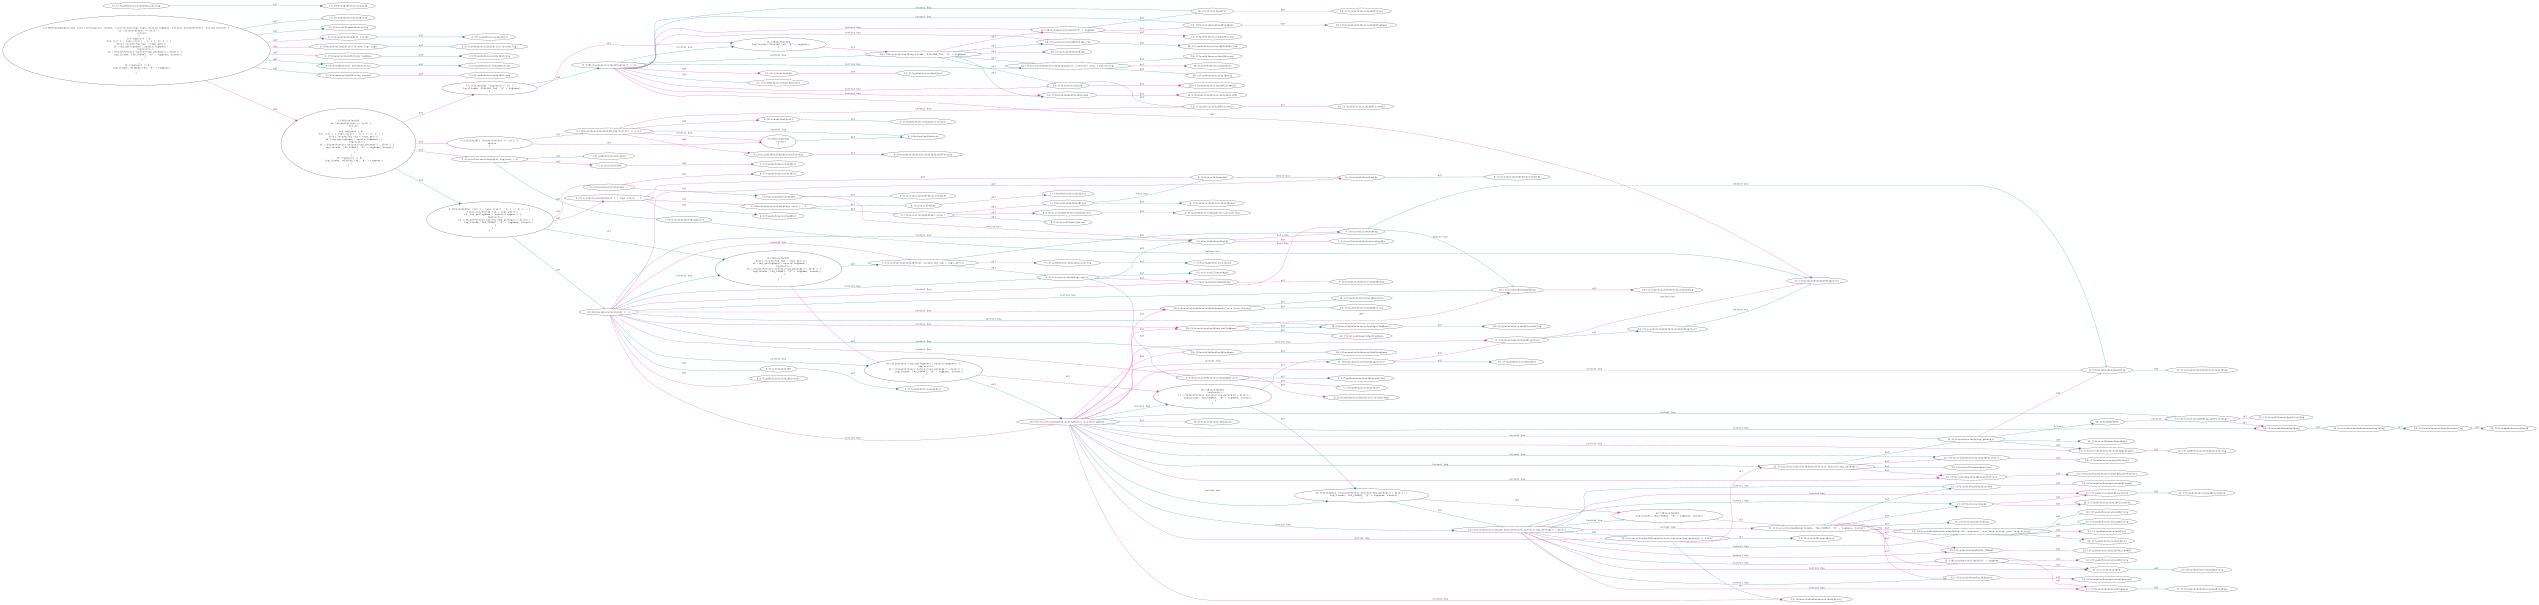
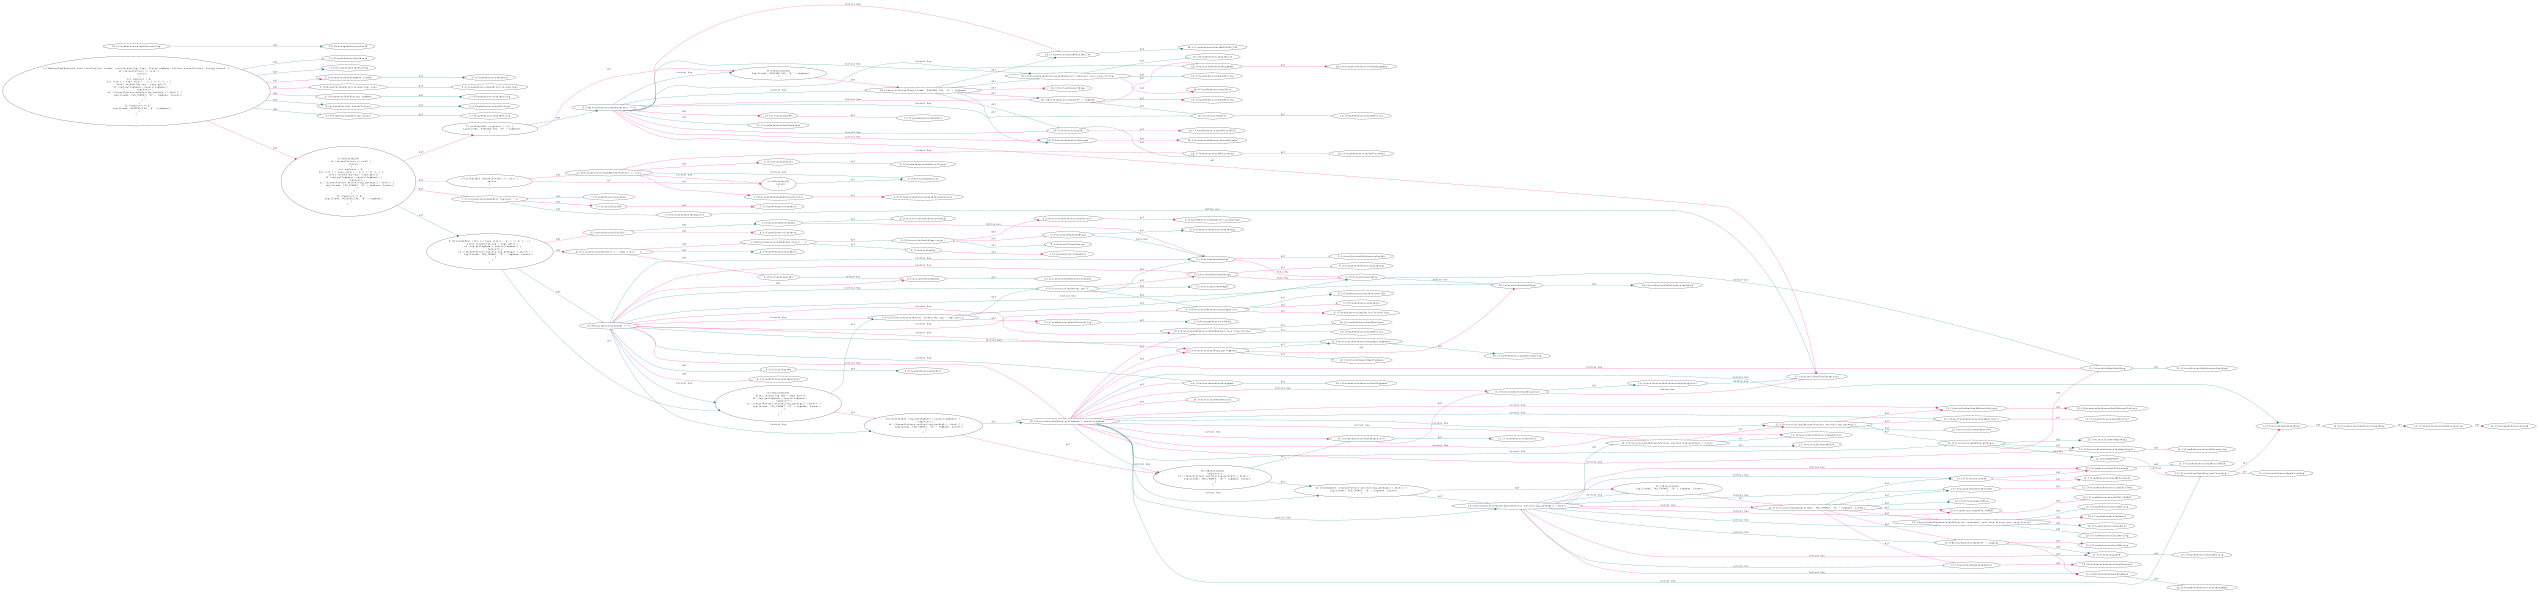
(348, 37) -> (348, 78)
(1148, 195) -> (1148, 243)
(1587, 290) -> (1587, 285)
(1501, 456) -> (1520, 414)
(1817, 467) -> (1817, 425)
